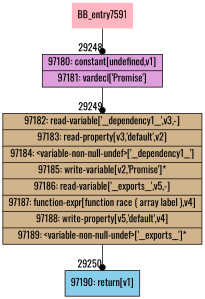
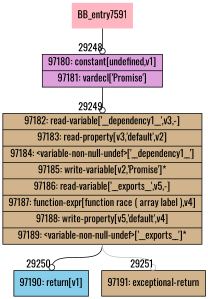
(102, 38) -> (102, 38)
(102, 97) -> (102, 97)
(102, 255) -> (80, 257)
none -> (154, 283)
